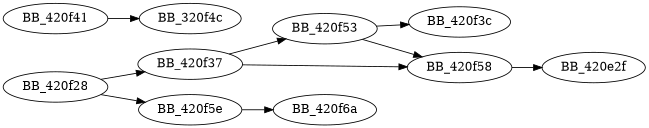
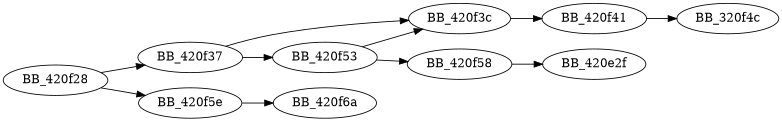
none -> (522, 19)
(321, 66) -> (312, 29)
